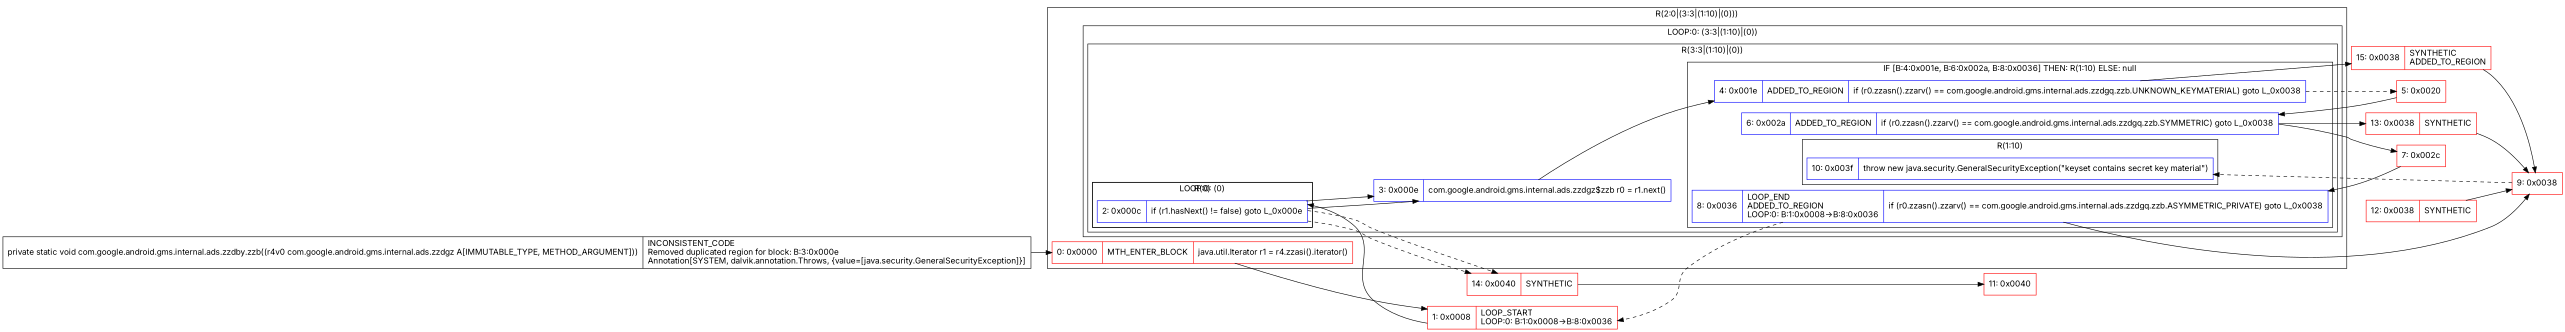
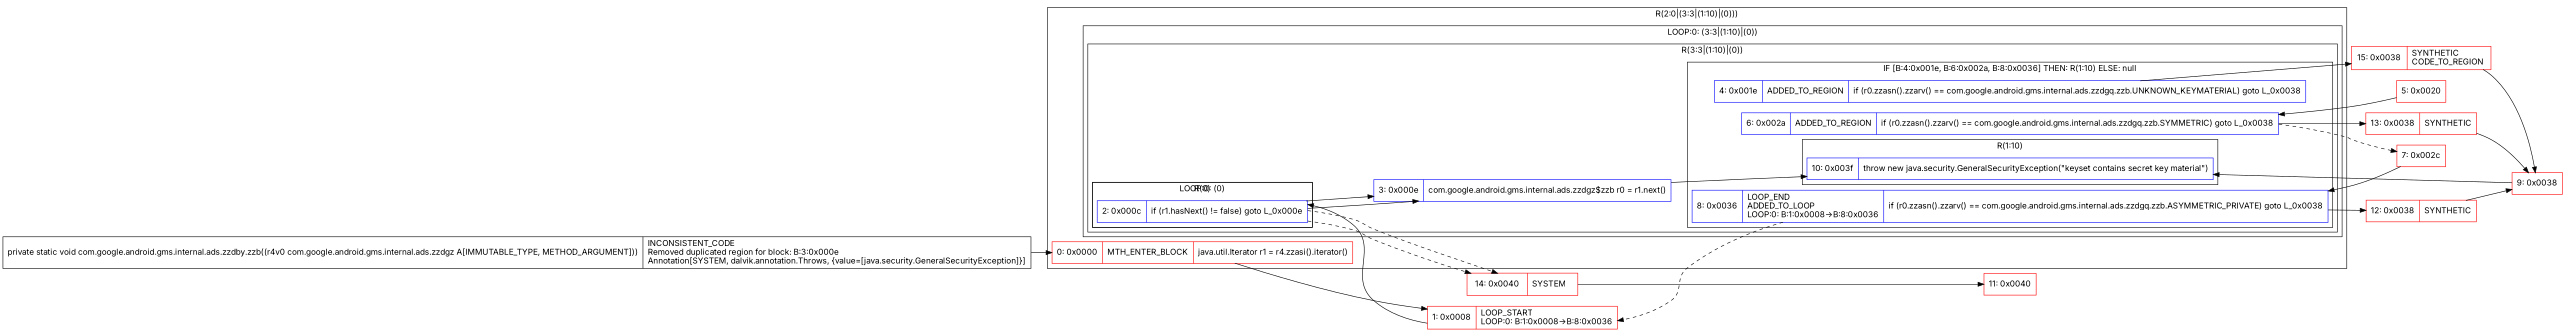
(2448, 62) -> (2448, 62)
(2350, 91) -> none
(1620, 133) -> (1736, 179)
(2327, 133) -> (2327, 133)
(2358, 178) -> (2358, 178)
(1786, 206) -> (1781, 206)
(2300, 257) -> (2350, 210)
(1549, 284) -> (1549, 284)
